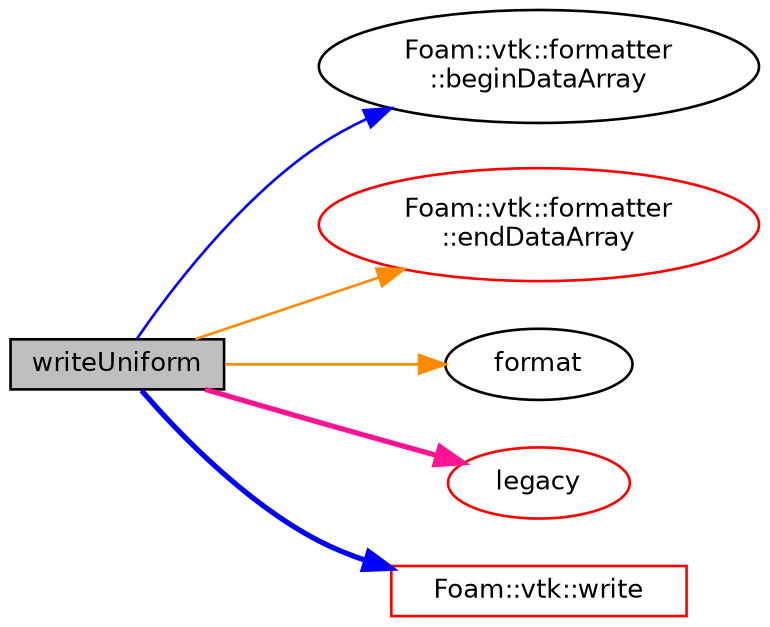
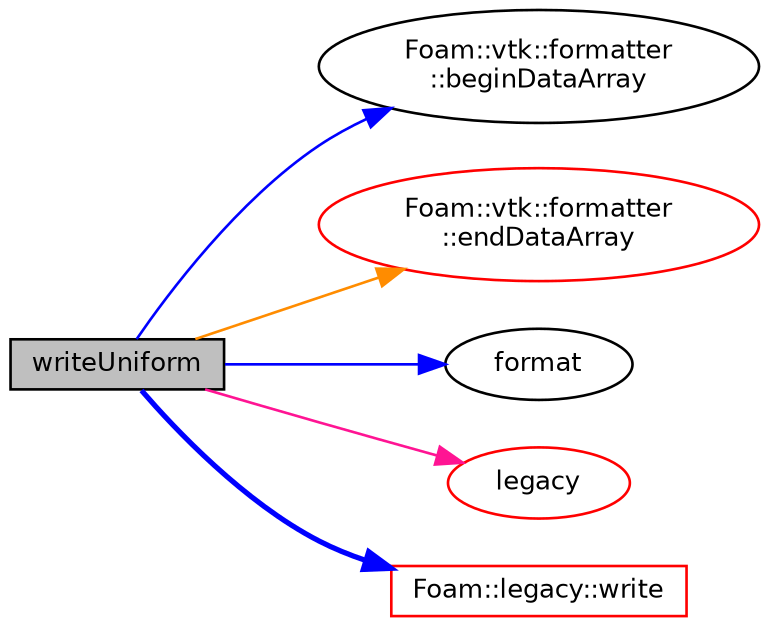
(322, 364) -> (322, 364)
(321, 423) -> (321, 423)
(539, 591) -> (539, 591)
